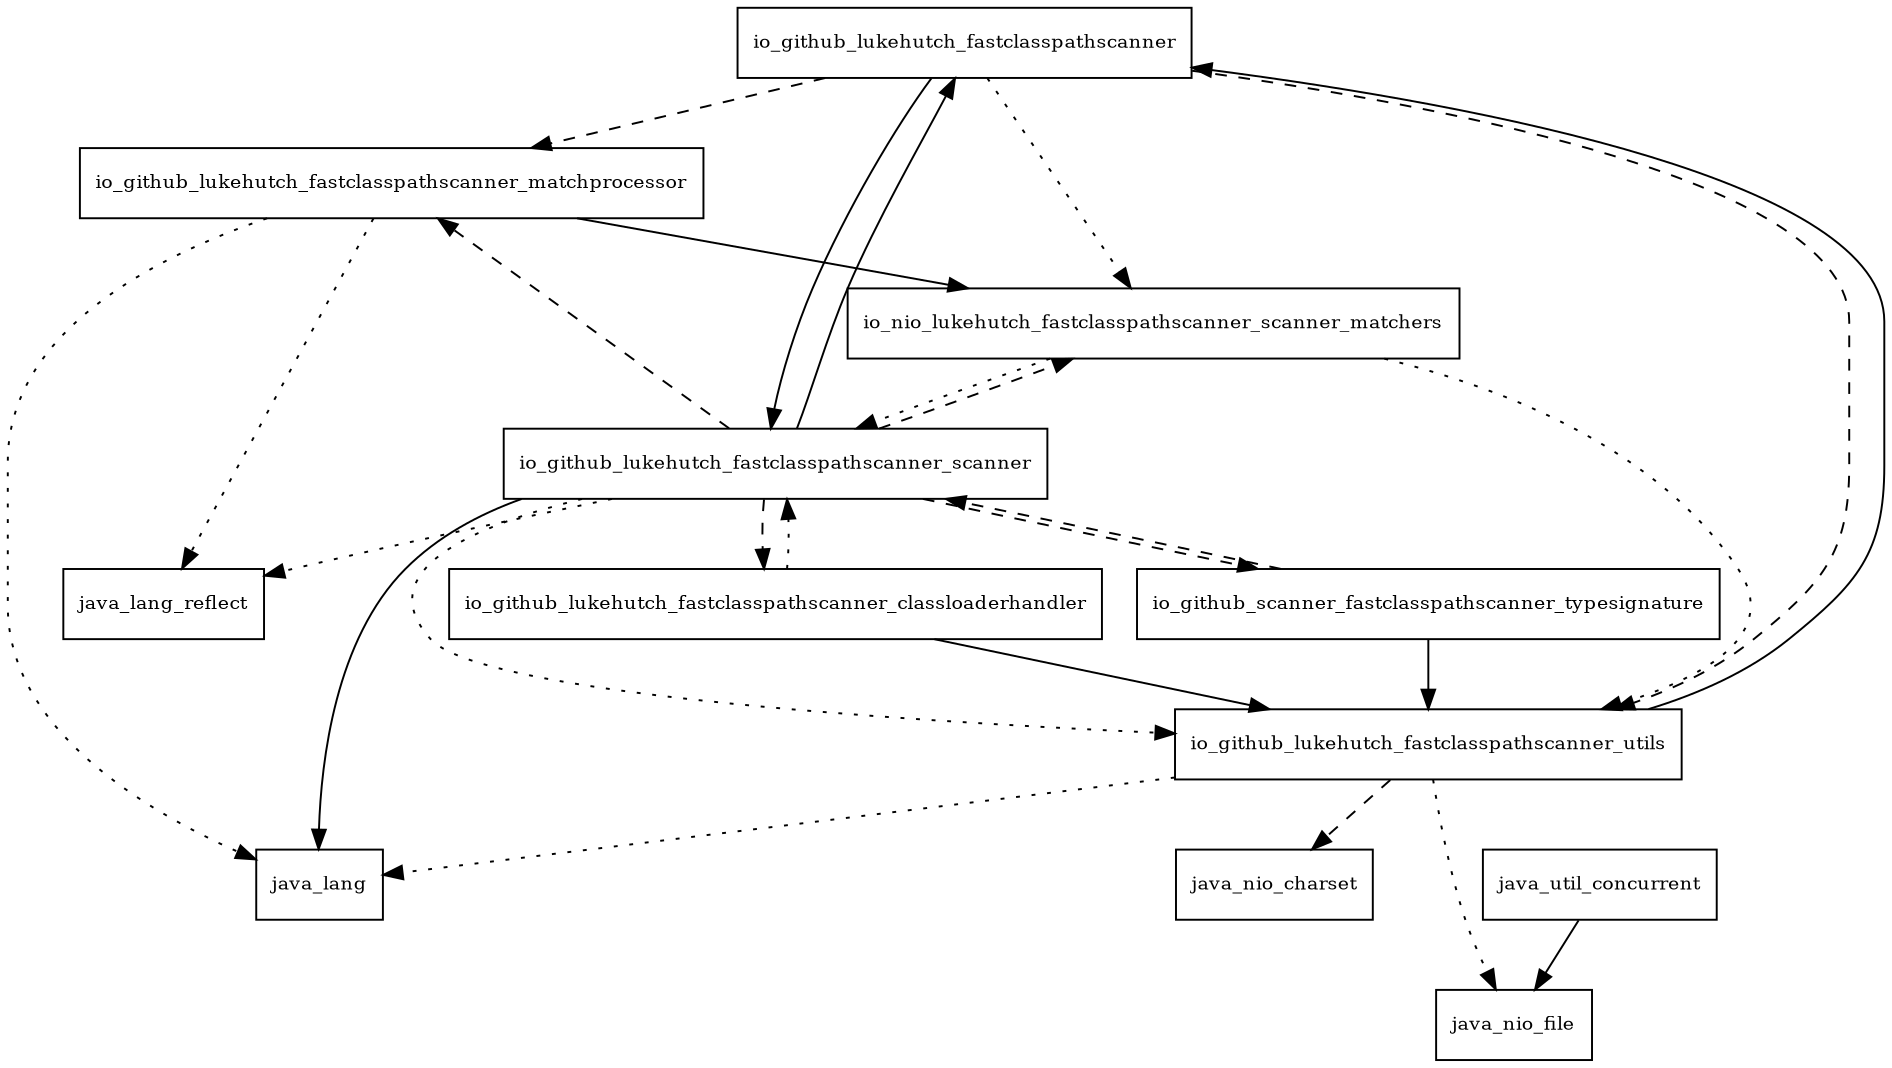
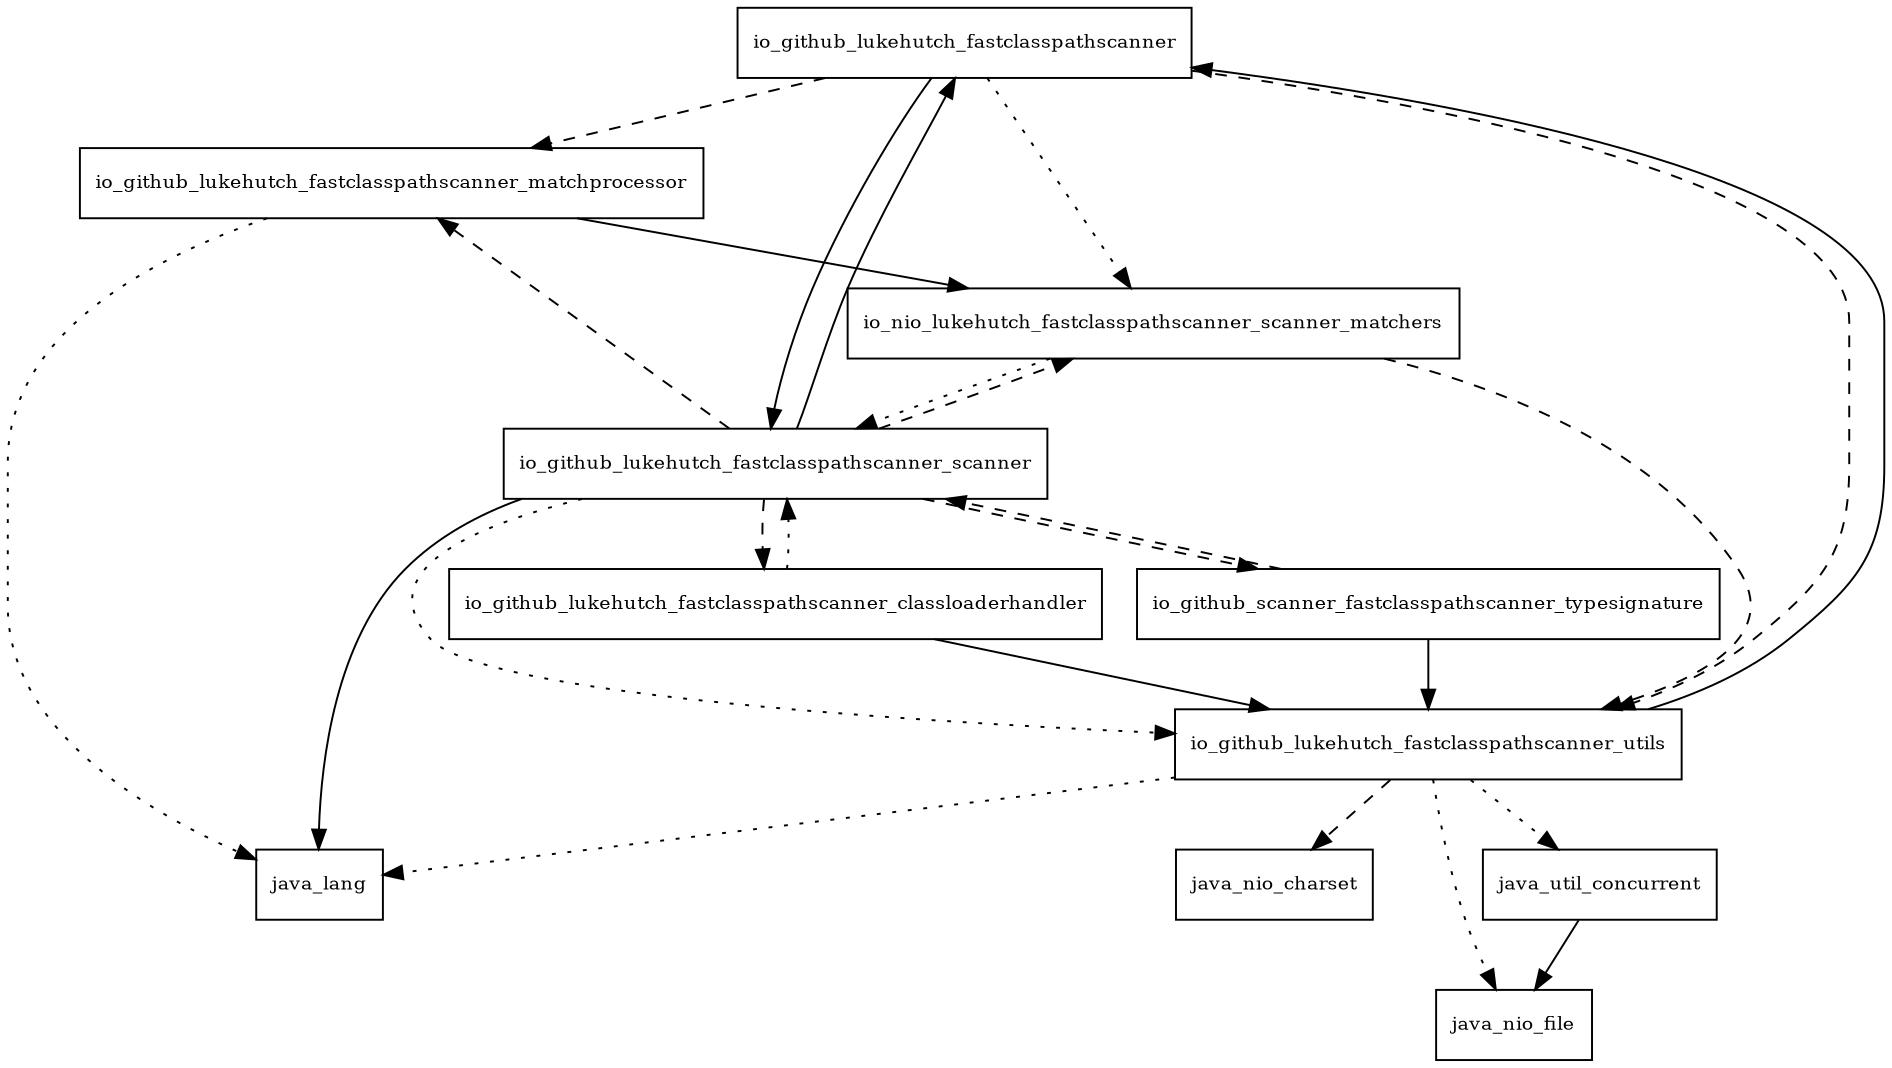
(1668, 491) -> (1668, 491)
(164, 604) -> none
none -> (1507, 809)
